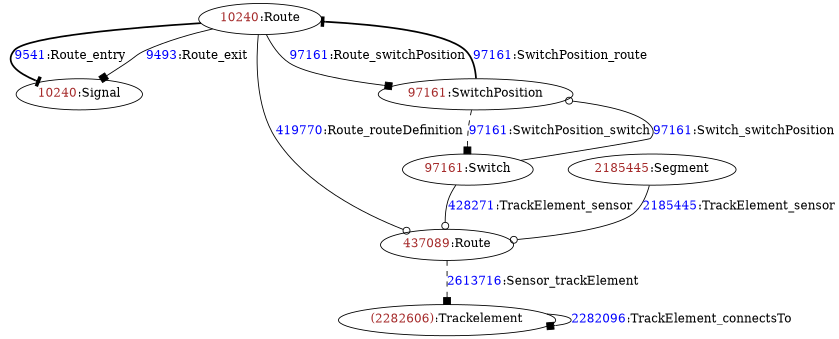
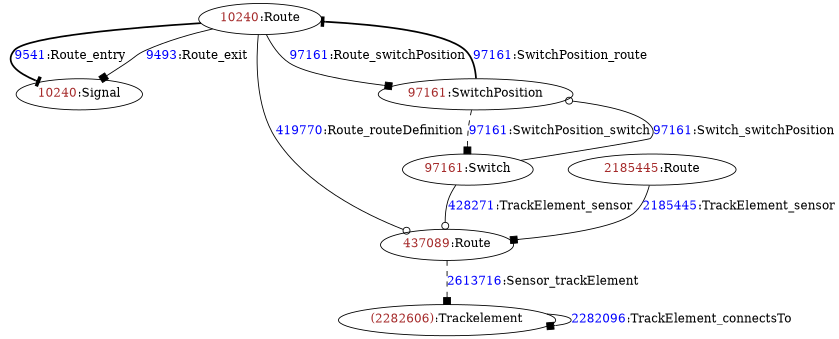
(680, 168) -> (680, 168)
(593, 229) -> (593, 229)
